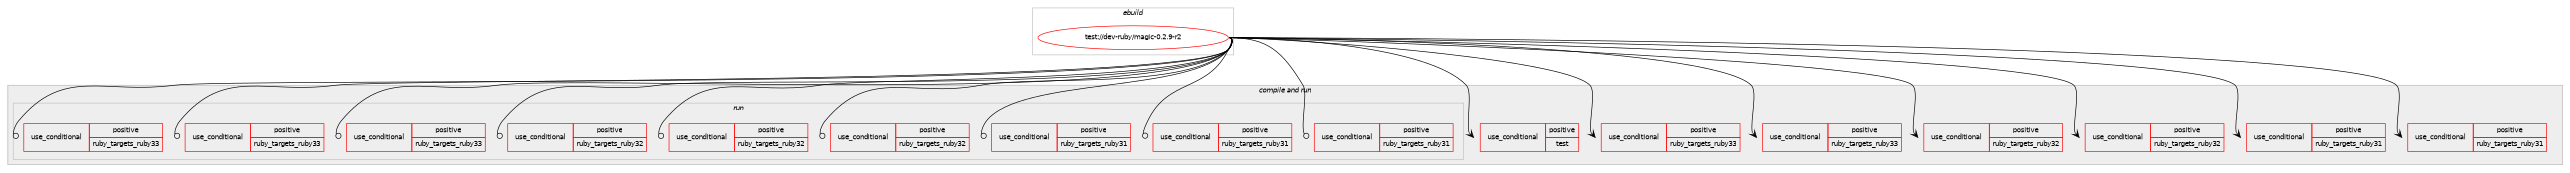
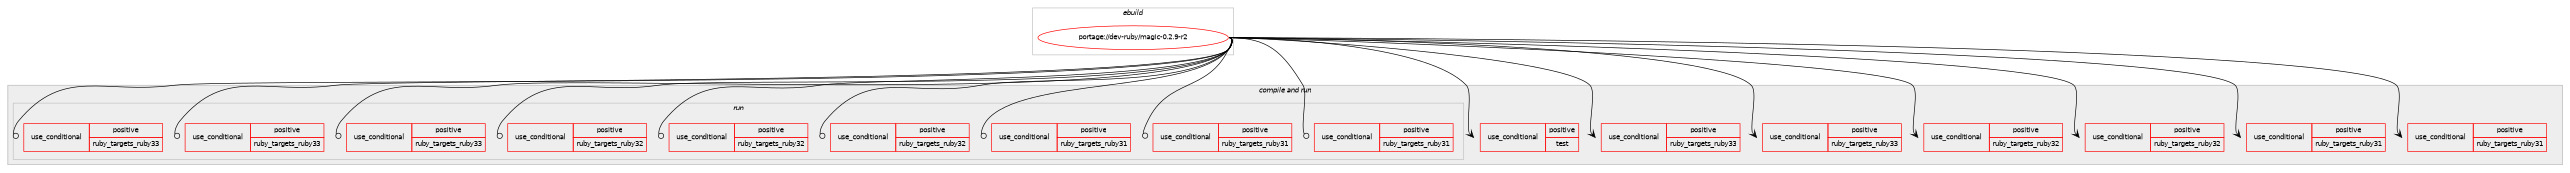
(1133, 38) -> (1133, 38)
